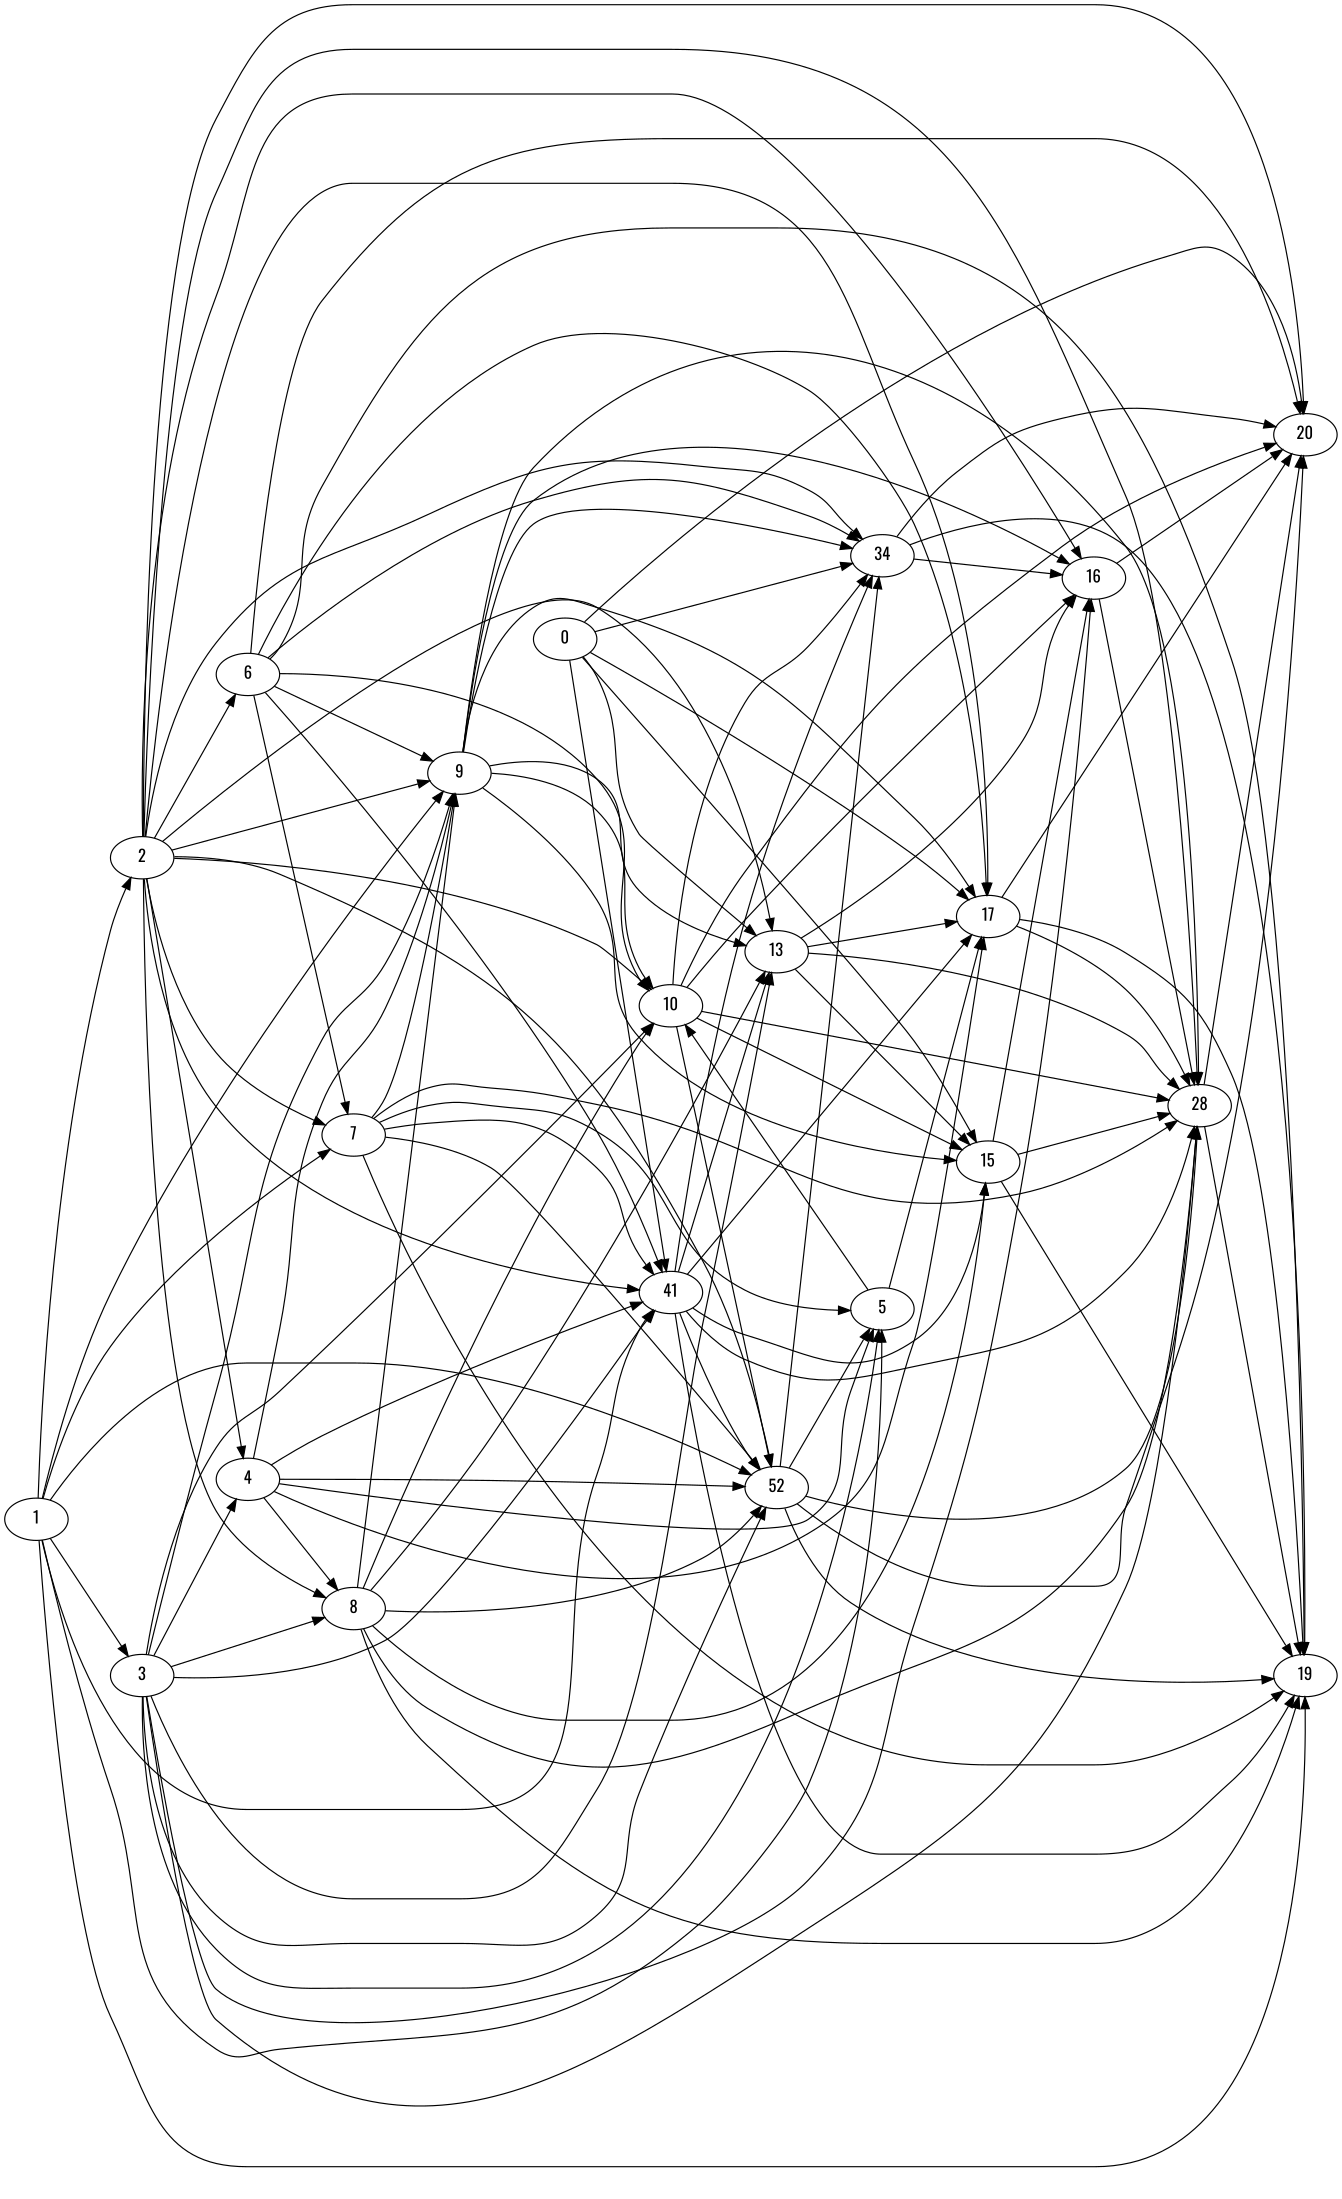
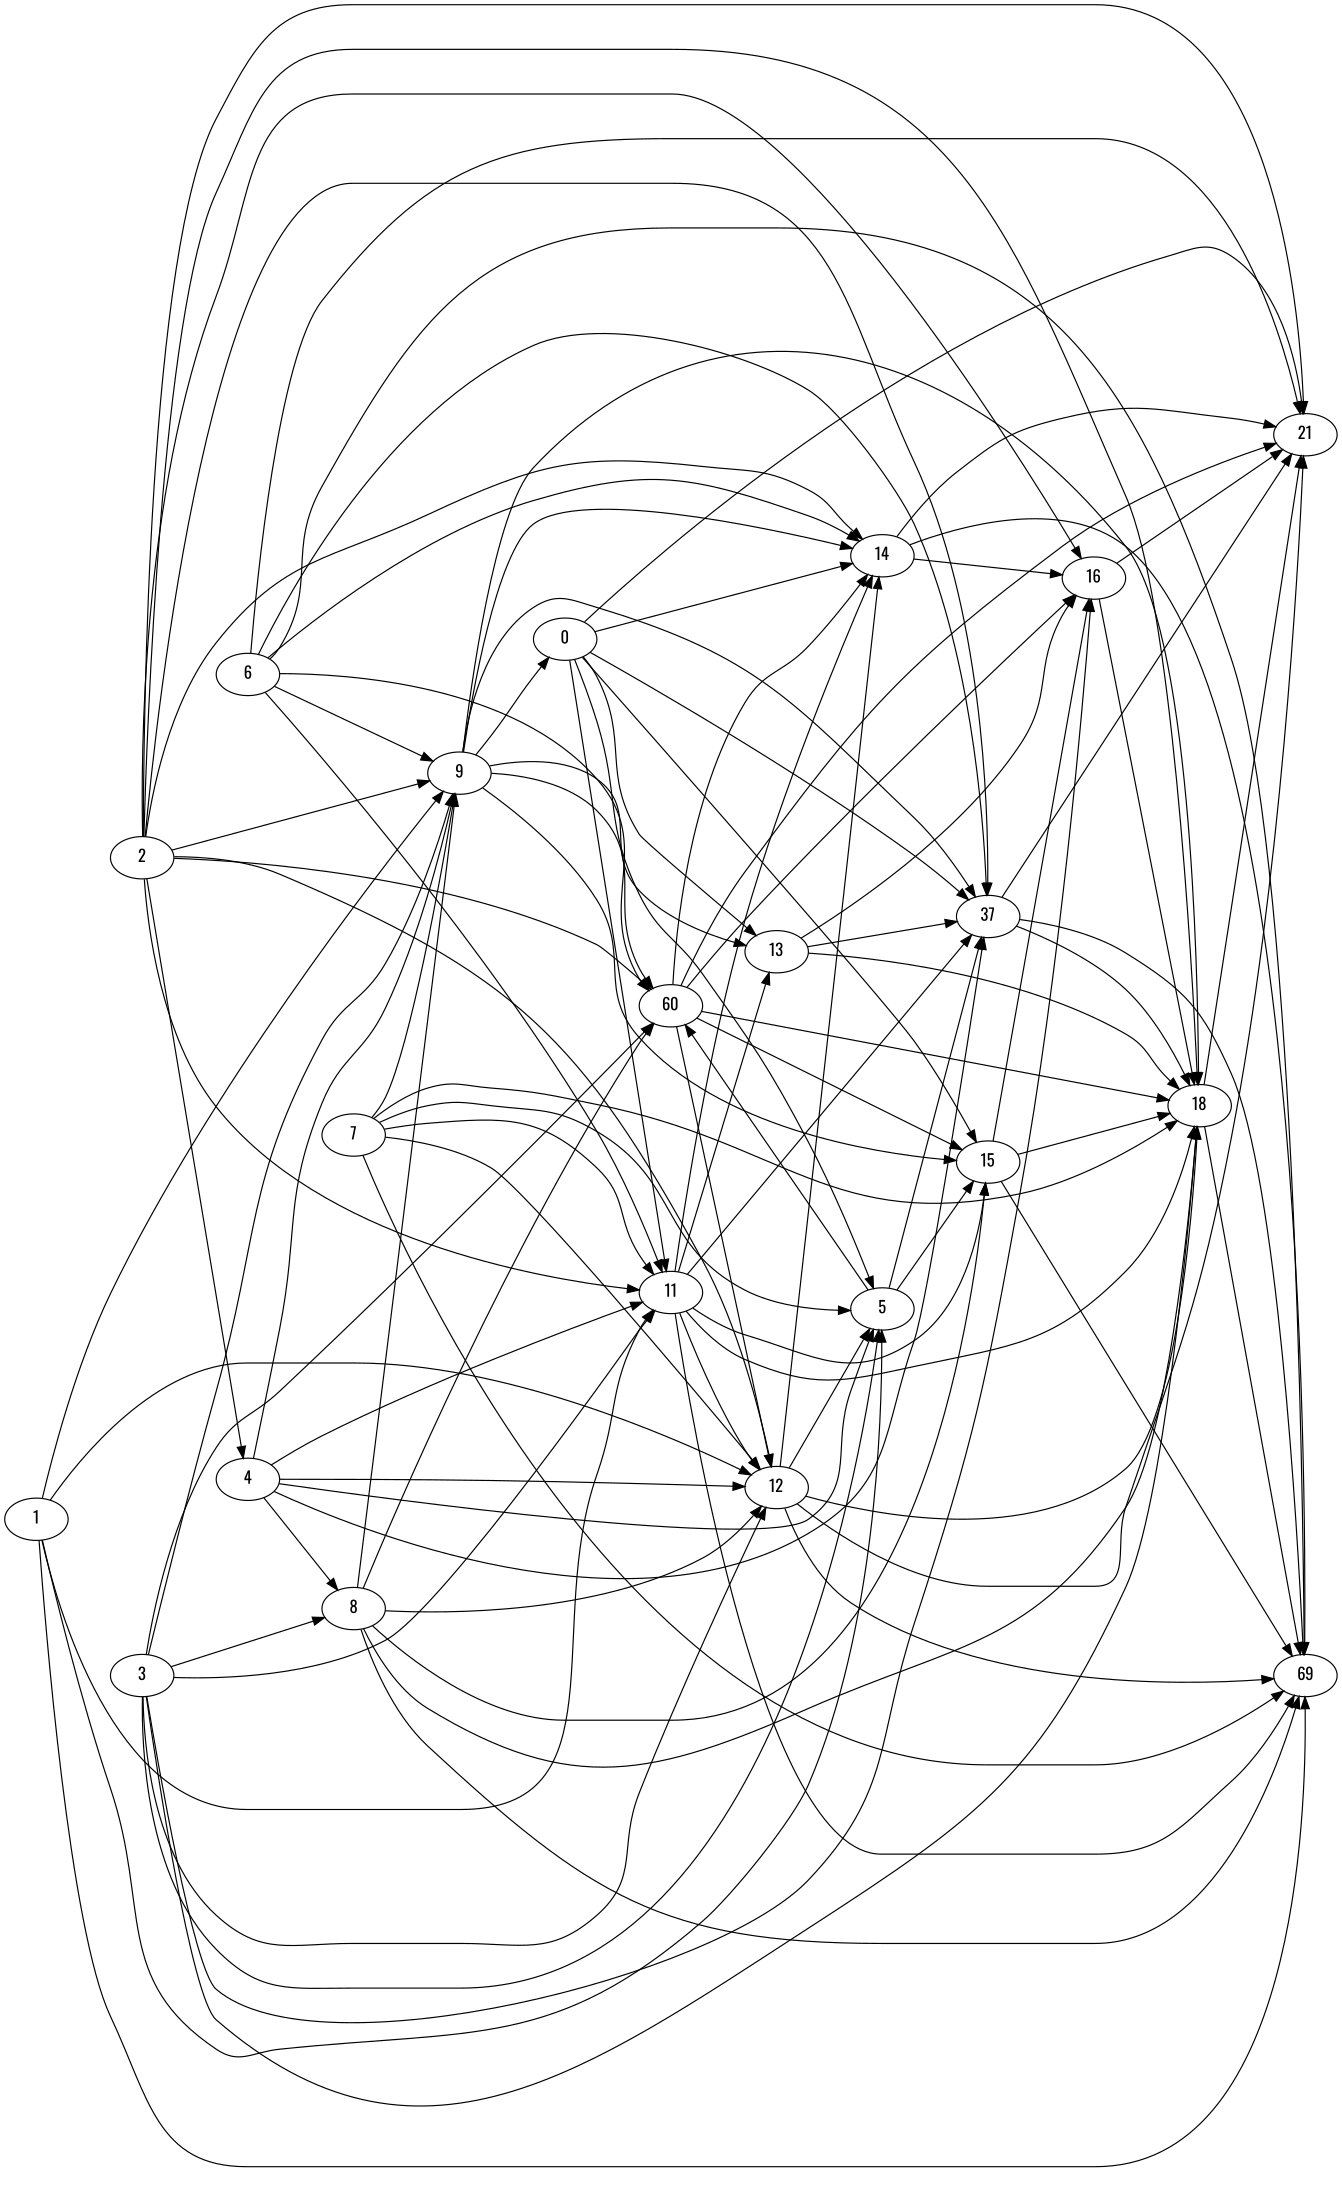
(1305, 435) -> (1305, 435)
(669, 449) -> (510, 709)
(882, 556) -> (882, 556)
(506, 613) -> none
(192, 772) -> none
(300, 899) -> none
(988, 916) -> (988, 916)
none -> (713, 988)
(671, 1006) -> (671, 1006)
(197, 1024) -> none
(882, 1057) -> (925, 1250)
(1200, 1106) -> (1200, 1106)
(62, 1190) -> none
(162, 1263) -> none
(671, 1292) -> (671, 1292)
(581, 1297) -> none
(148, 1301) -> none
(777, 1488) -> (777, 1488)
(192, 1583) -> none
(86, 1592) -> none
(1305, 1676) -> (1305, 1676)
(637, 1682) -> none
